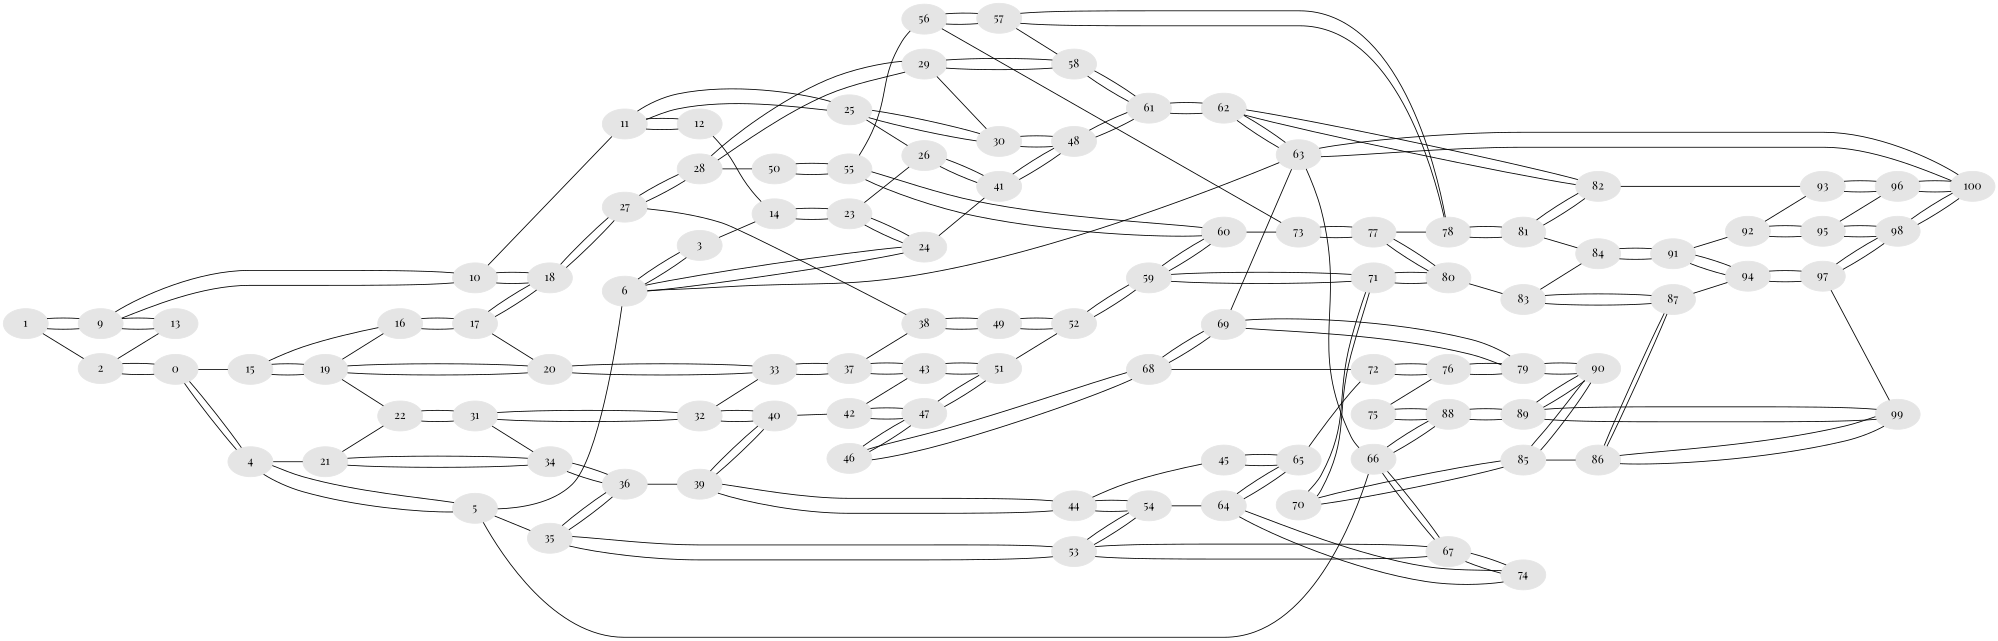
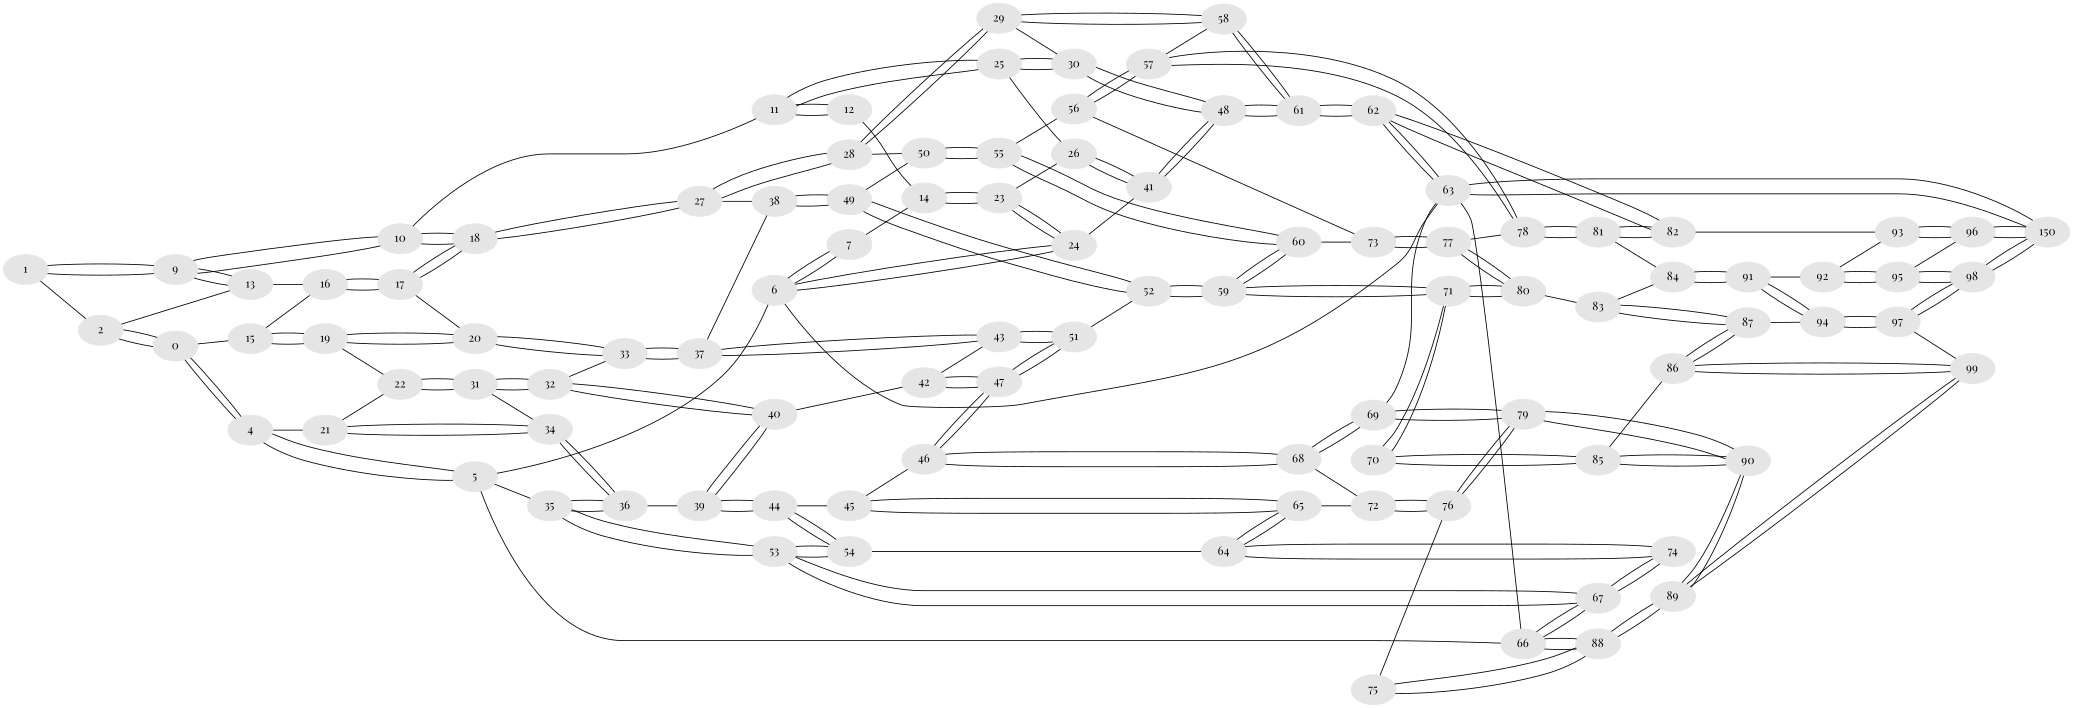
none -> (887, 176)
(1973, 186) -> (2047, 232)
(700, 245) -> (849, 245)
(363, 346) -> (288, 285)
none -> (887, 483)
